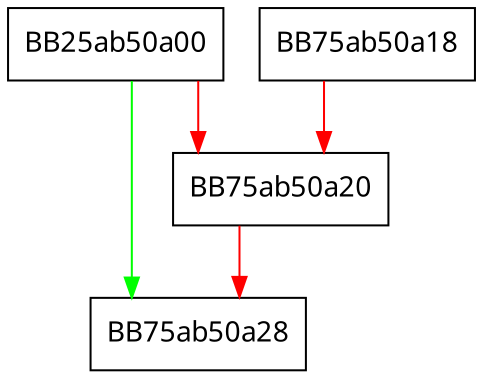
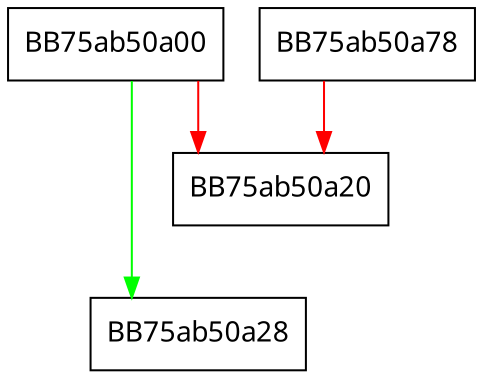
(116, 44) -> (116, 44)
(367, 44) -> (367, 44)
(239, 251) -> none
